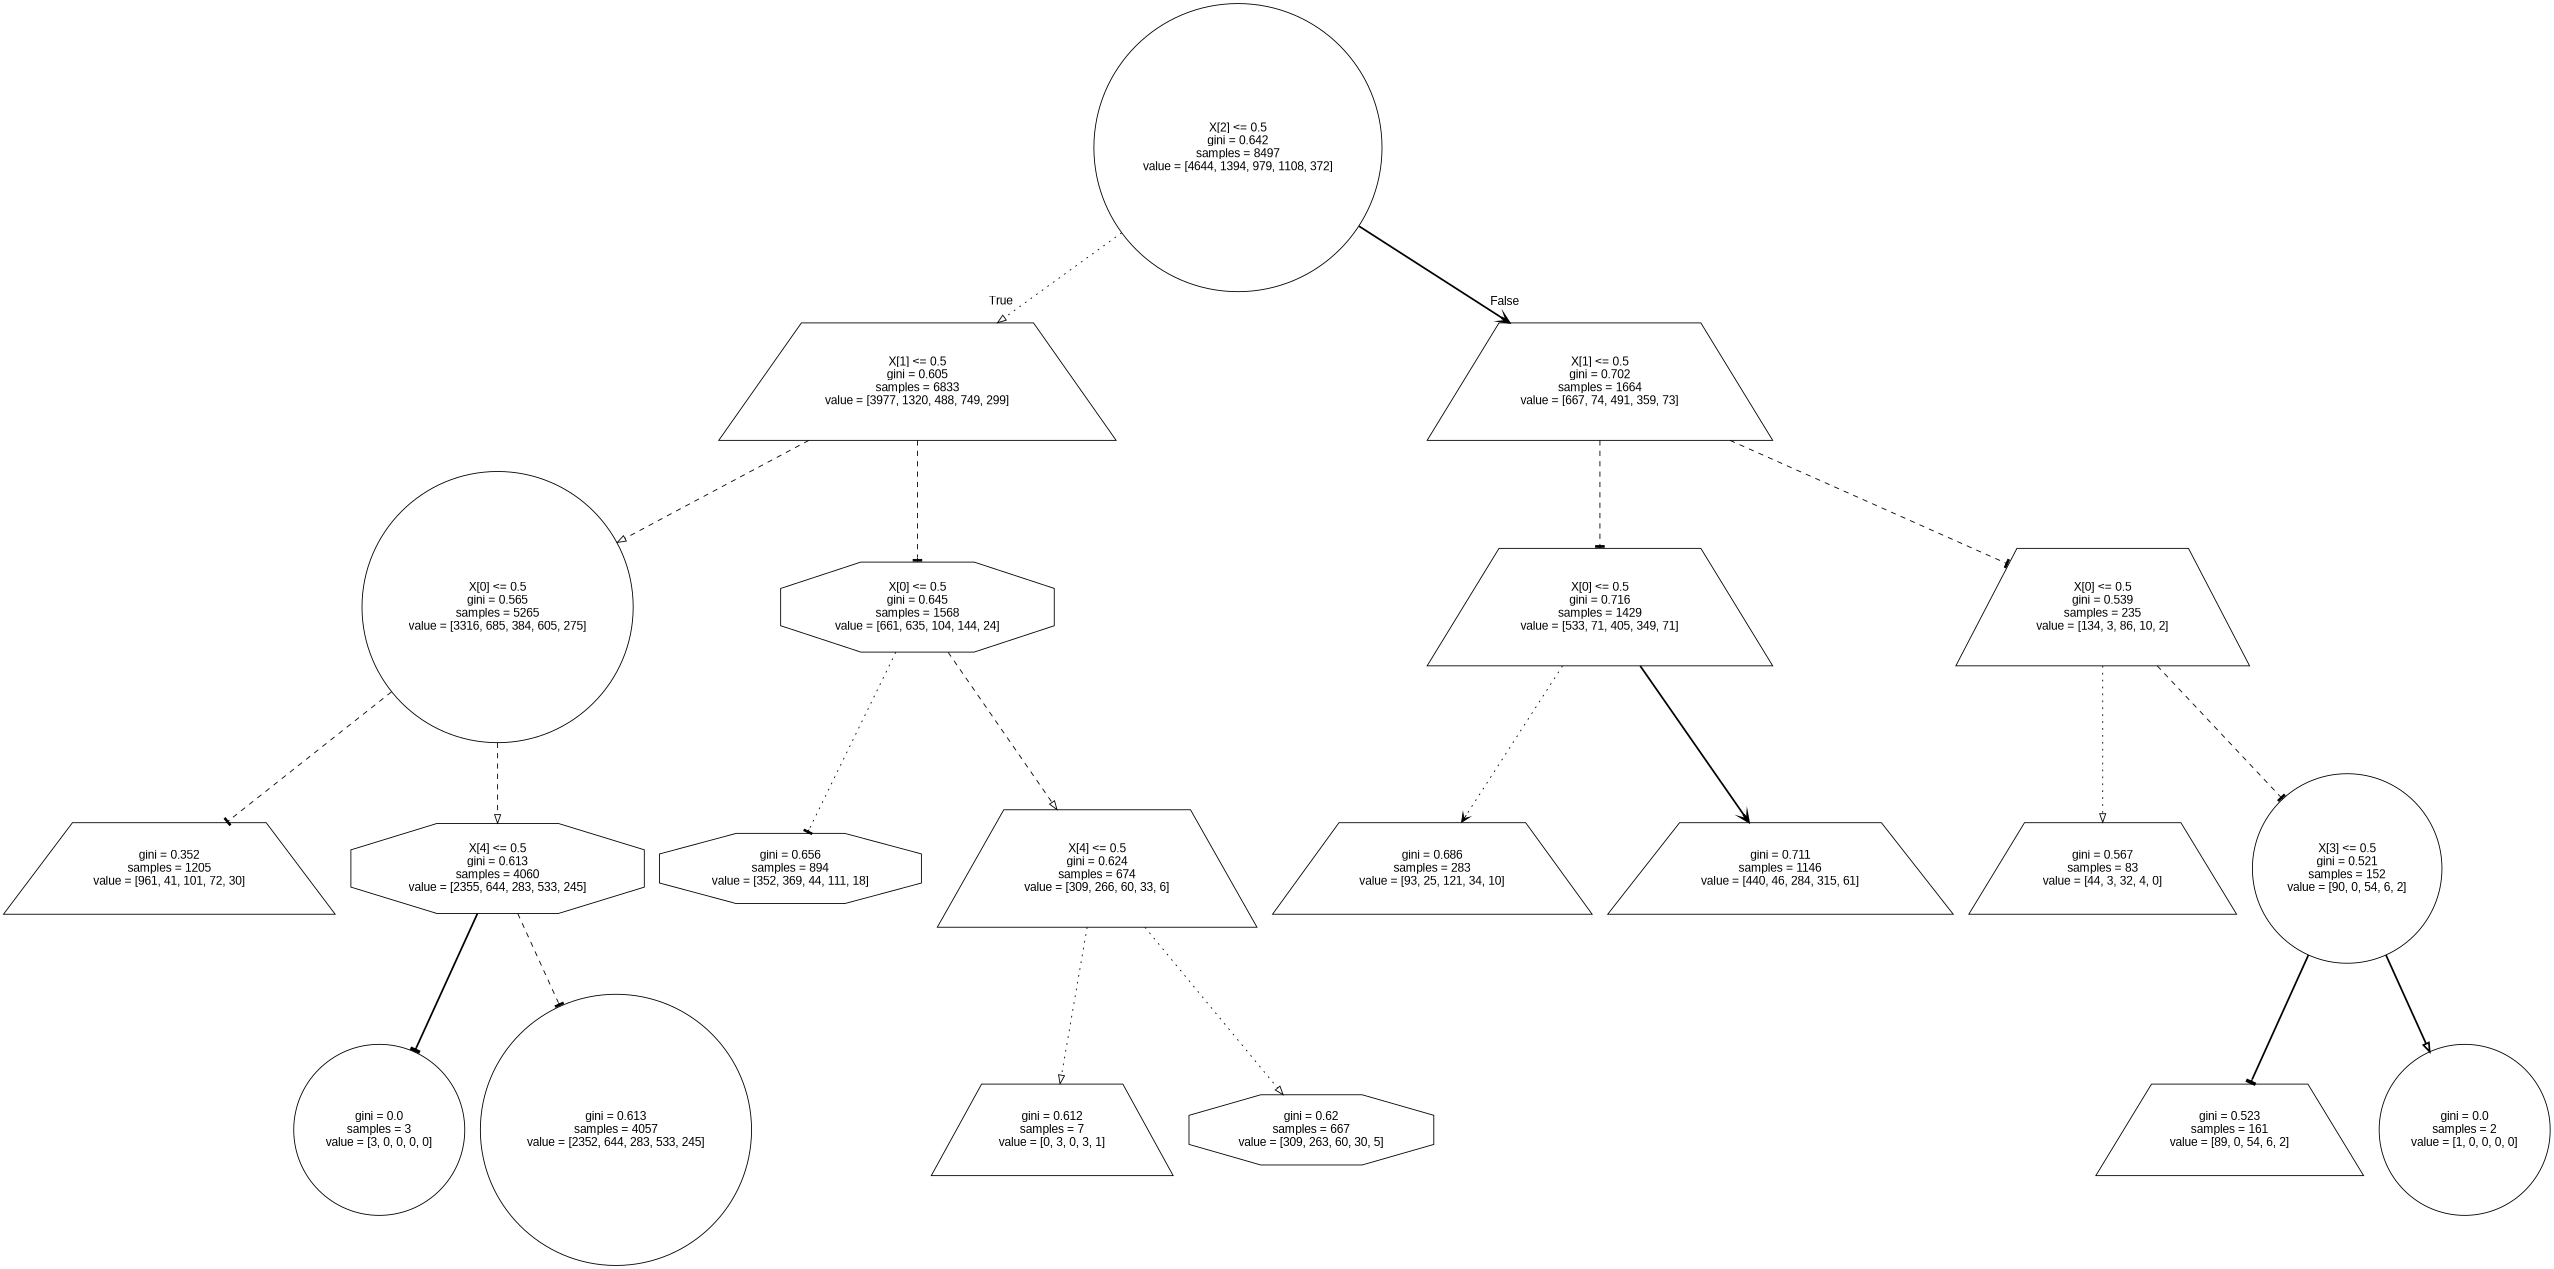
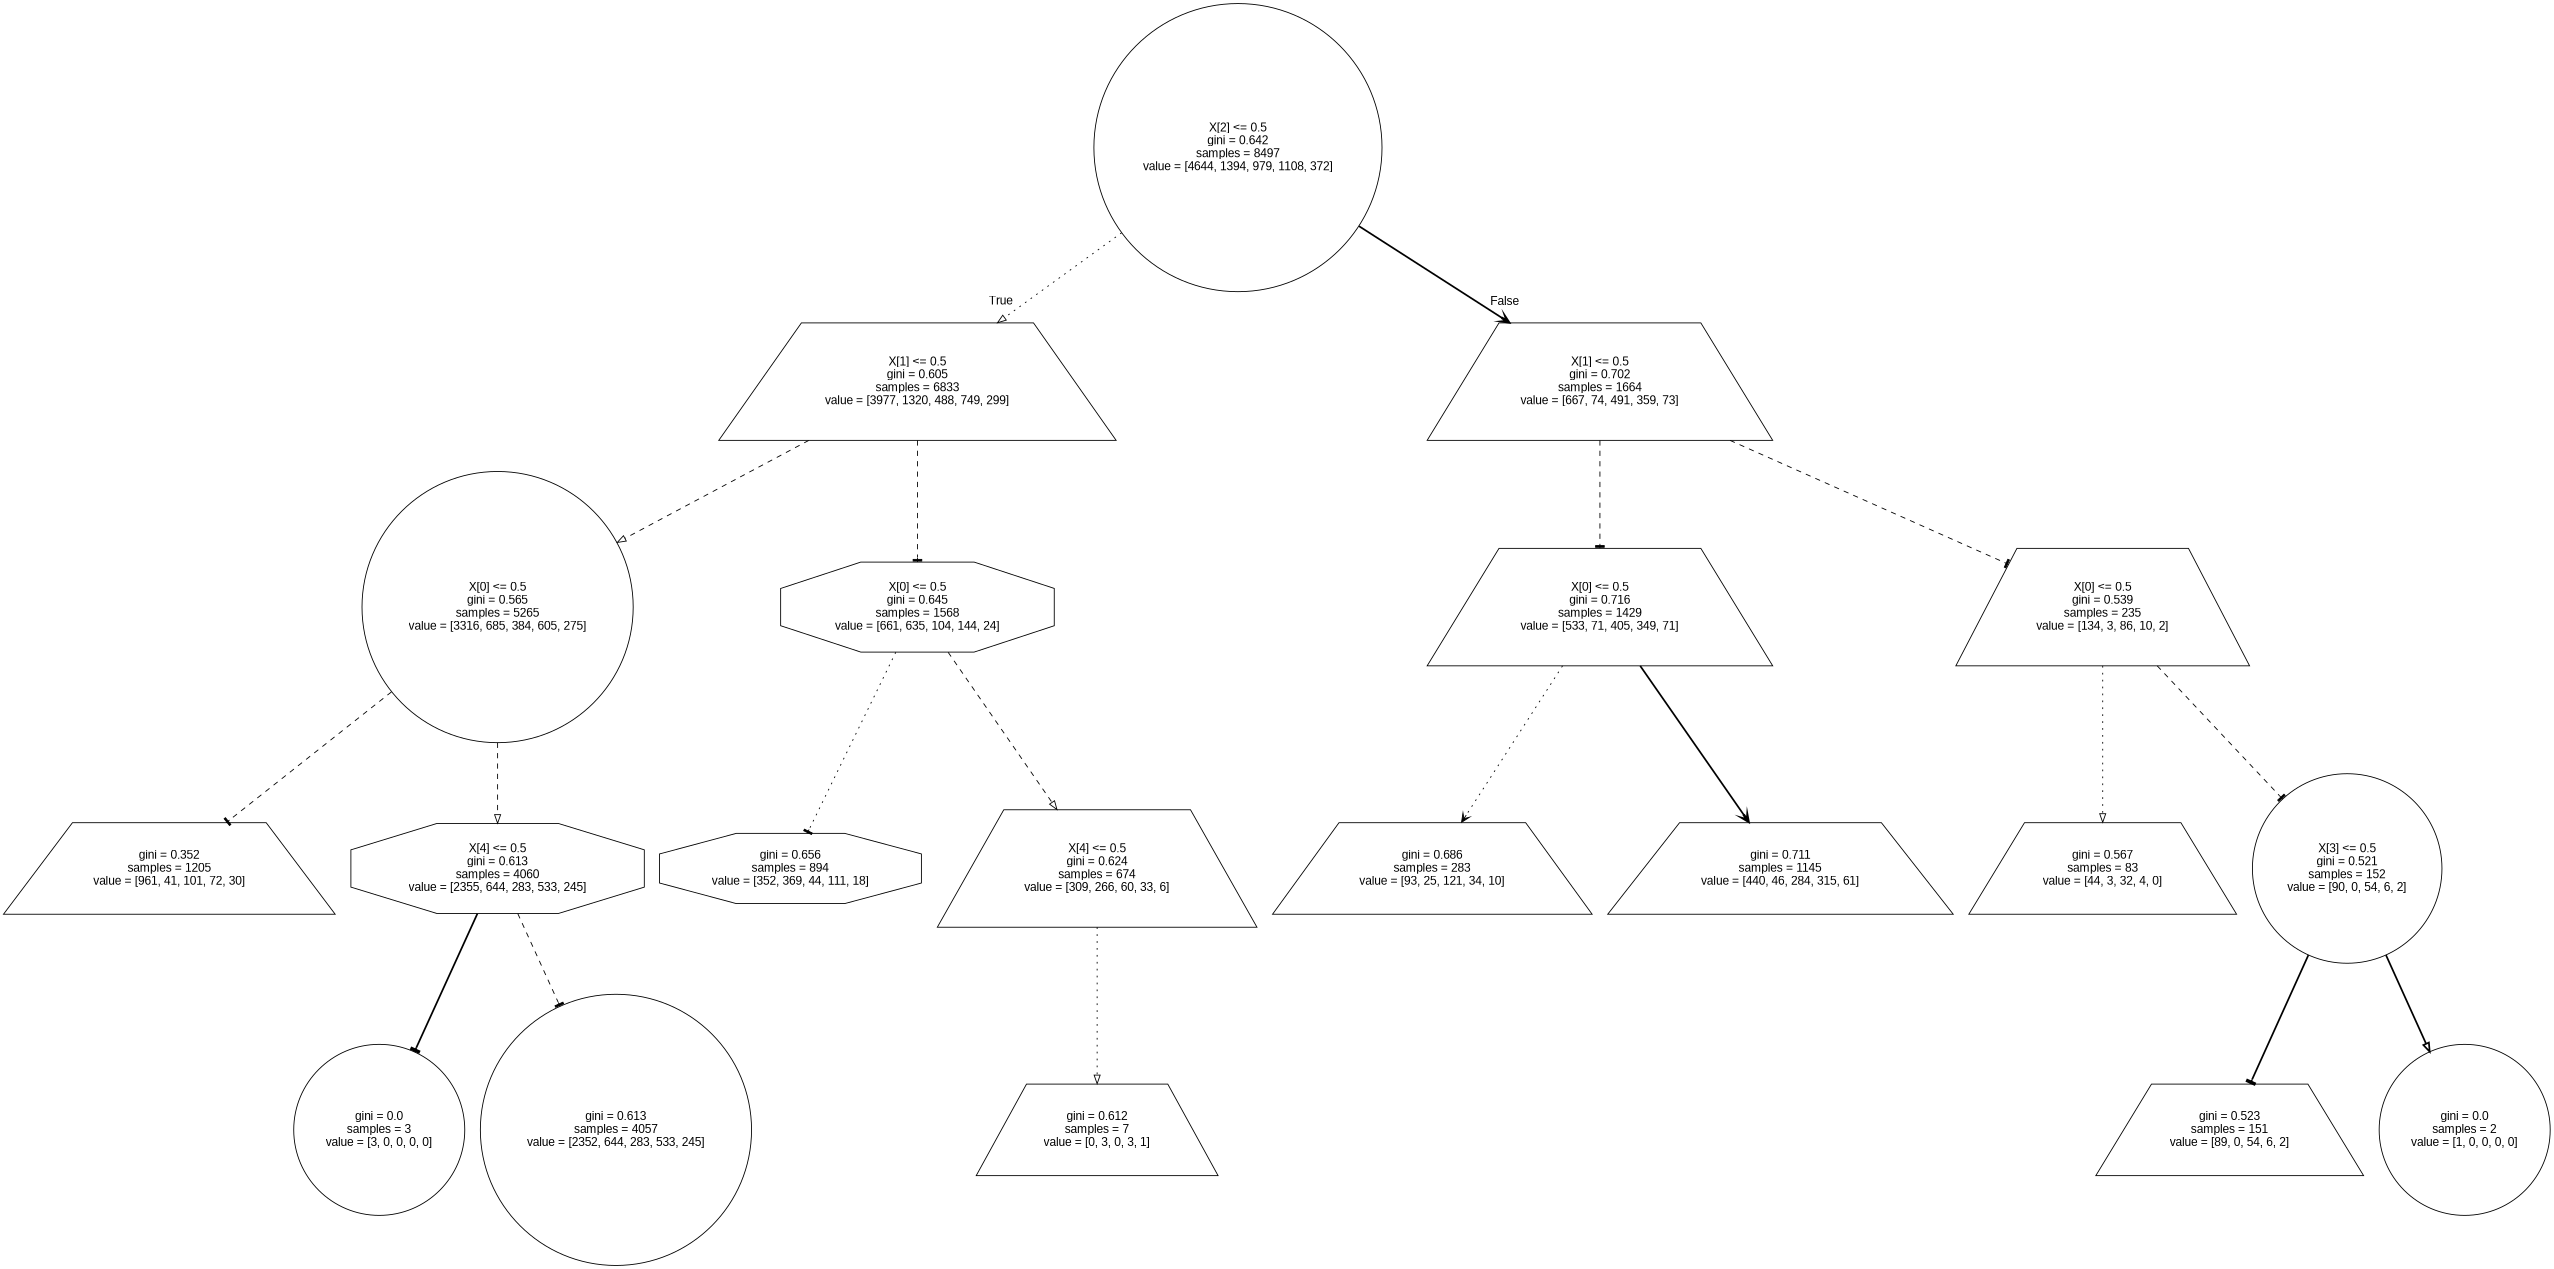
(1780, 869) -> (1780, 869)
(1311, 1130) -> none
(2230, 1130) -> (2230, 1130)
